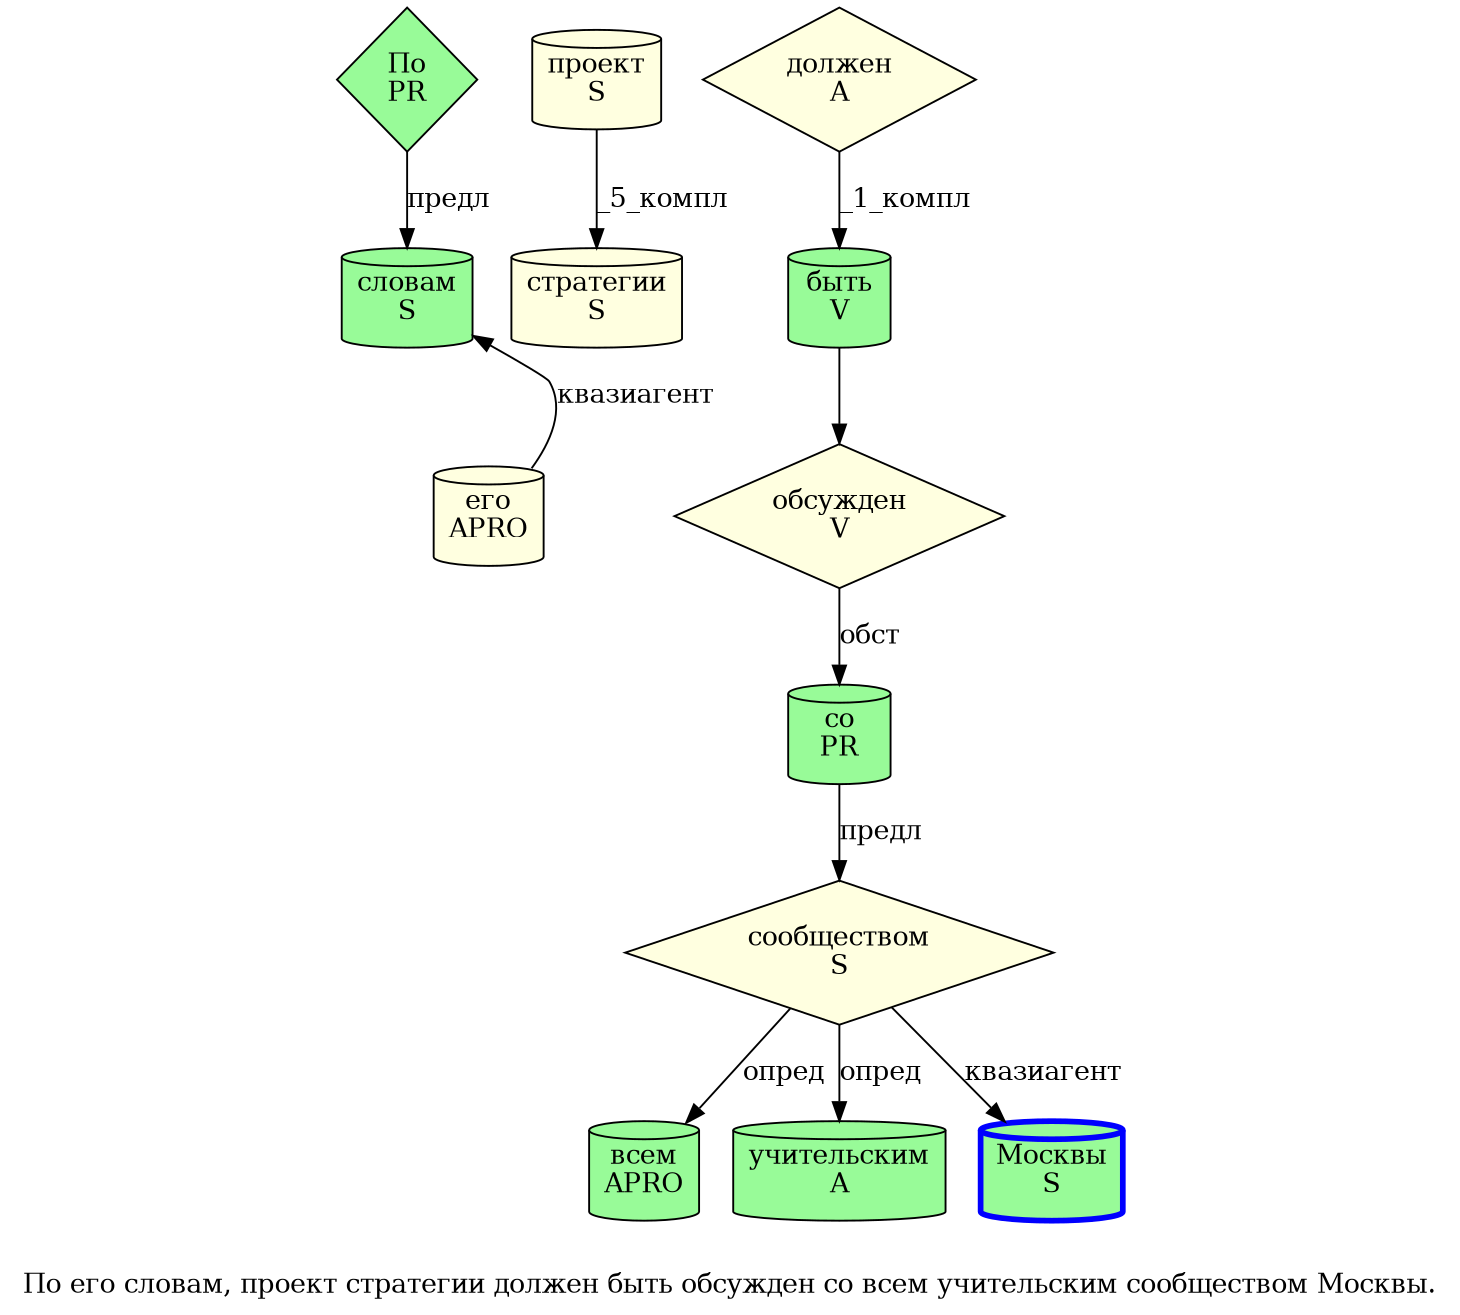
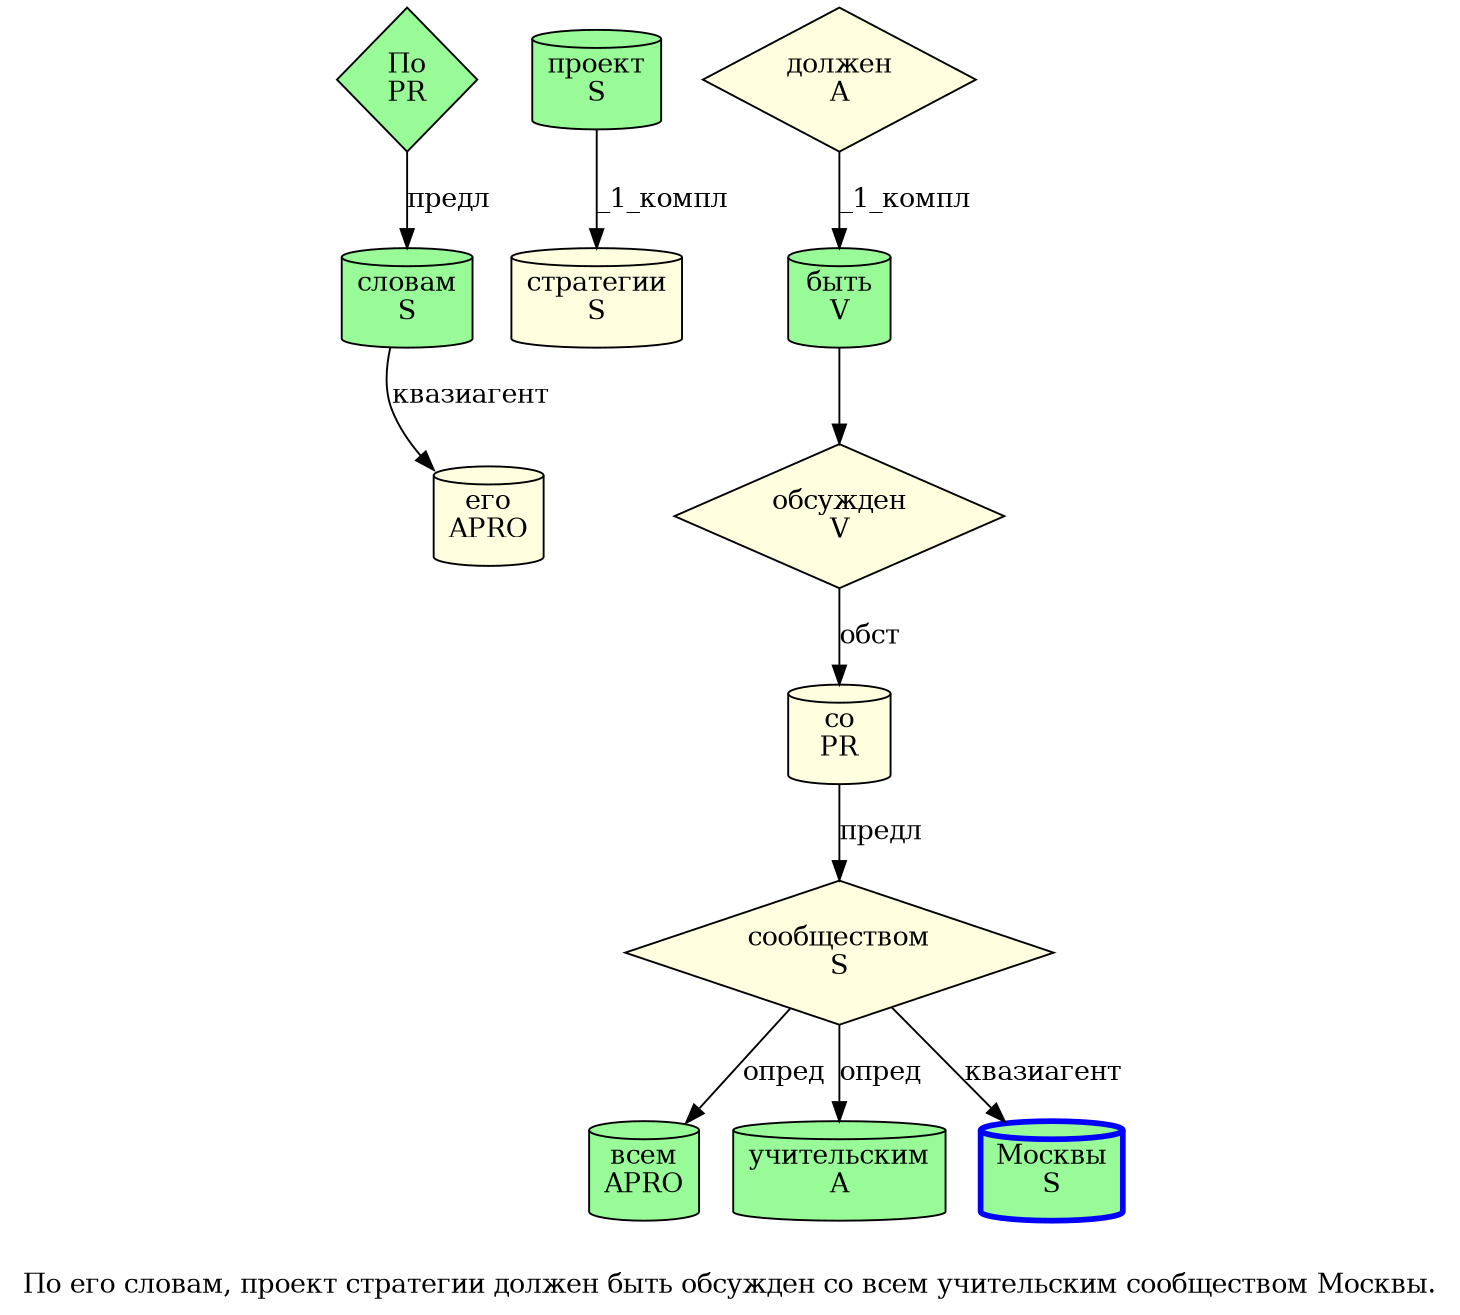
(597, 80) -> (597, 80)
(663, 200) -> (663, 200)
(554, 393) -> (391, 406)
(839, 734) -> (839, 734)
